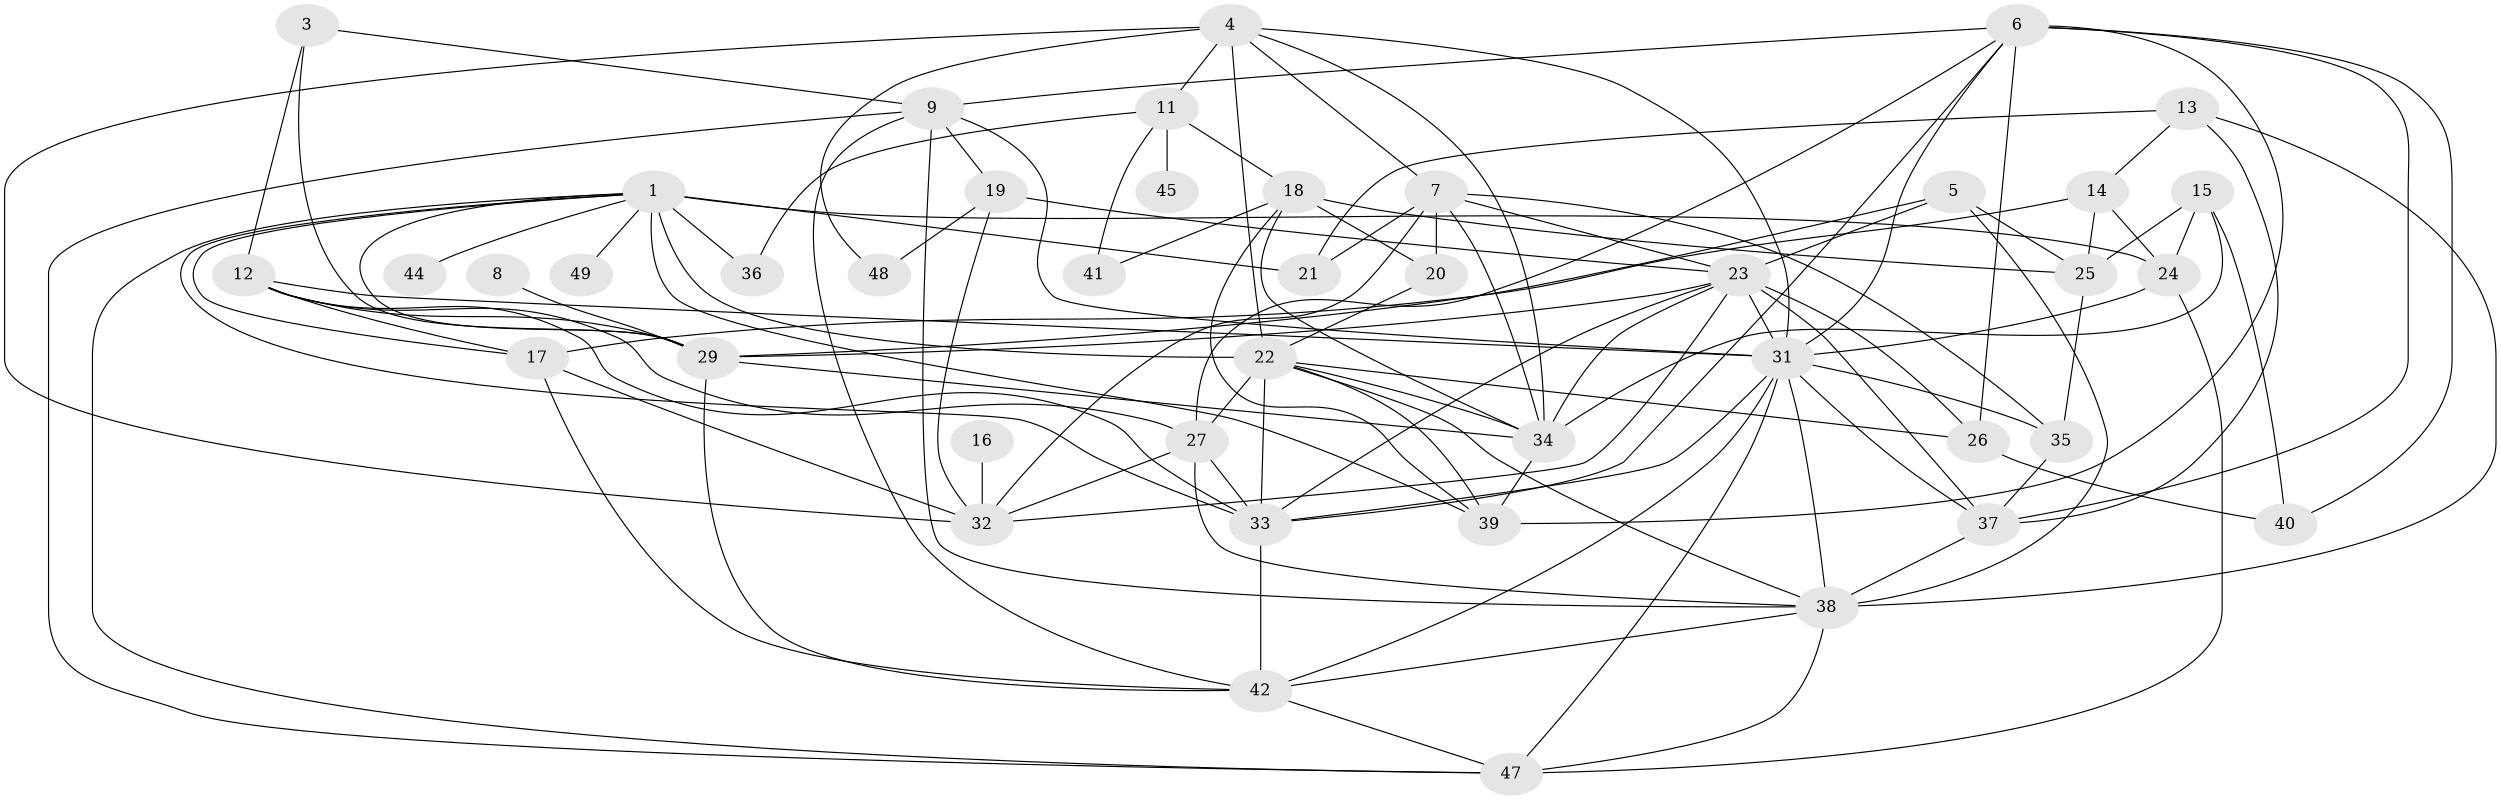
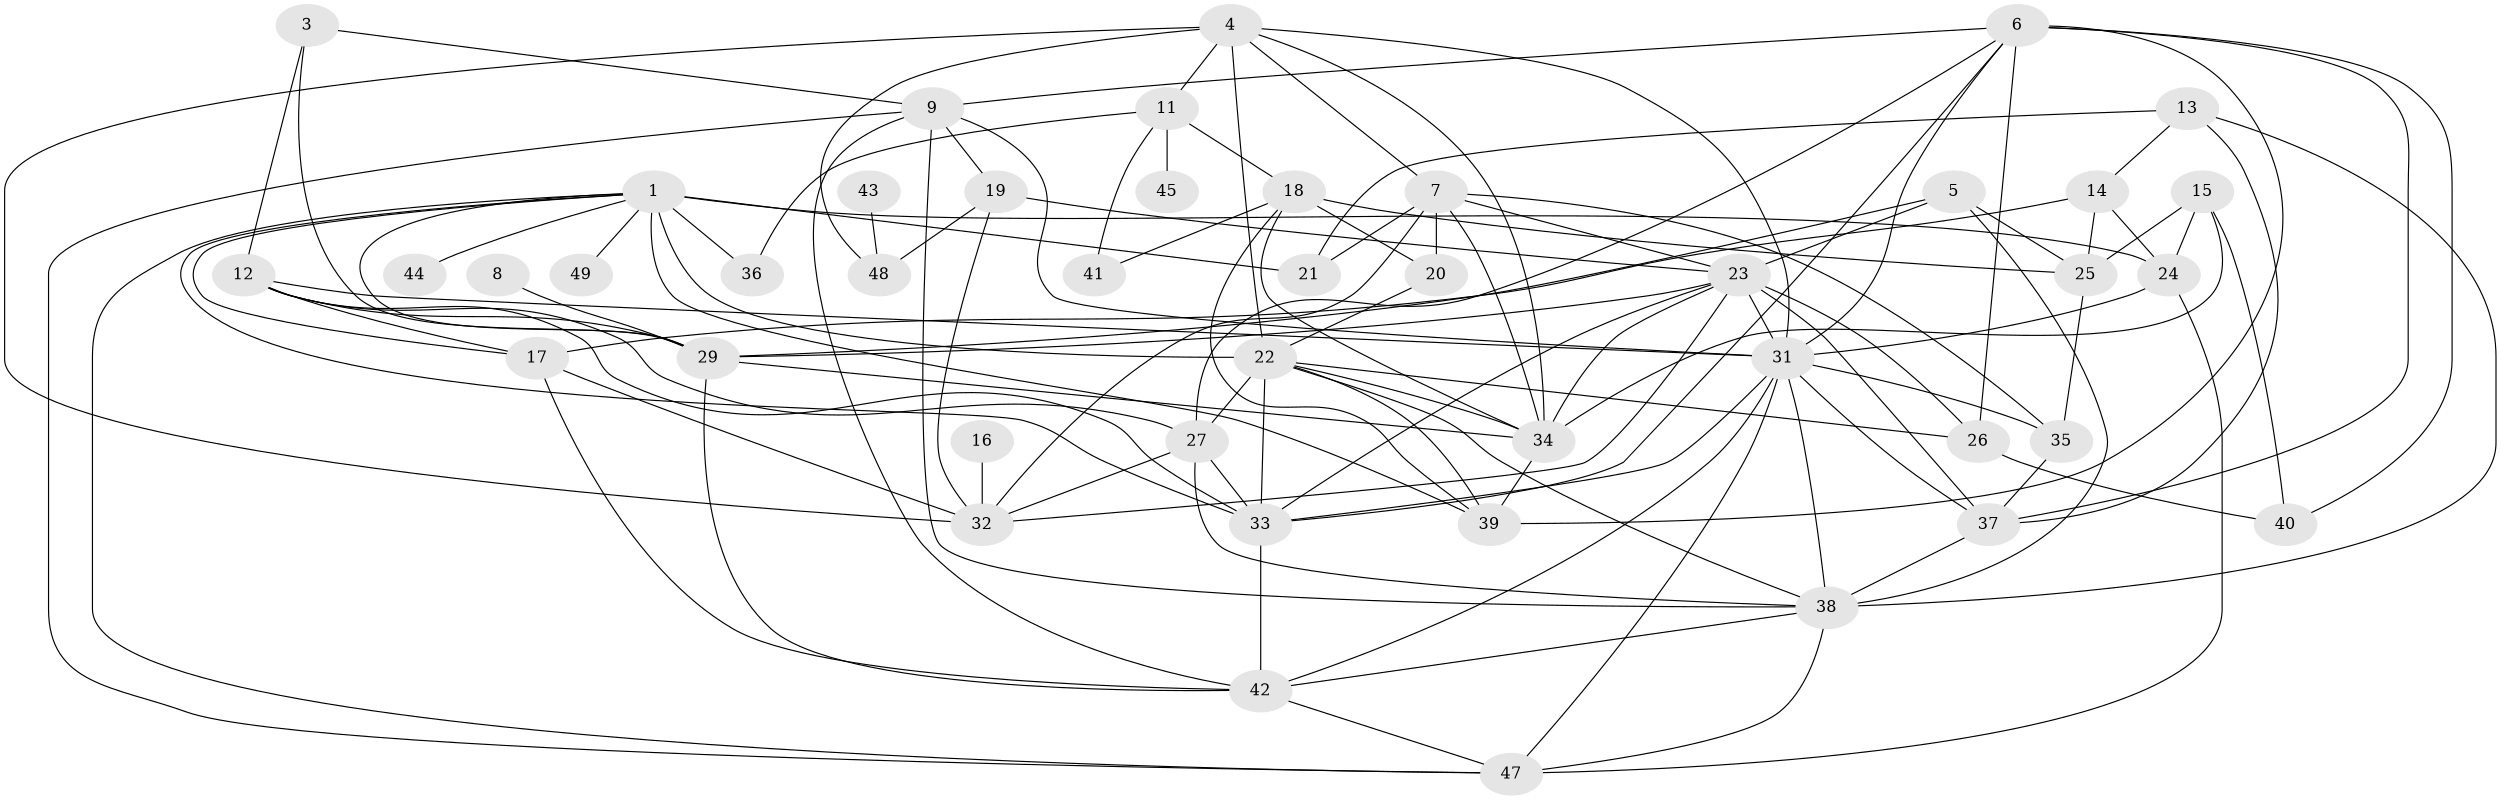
none -> (869, 192)
